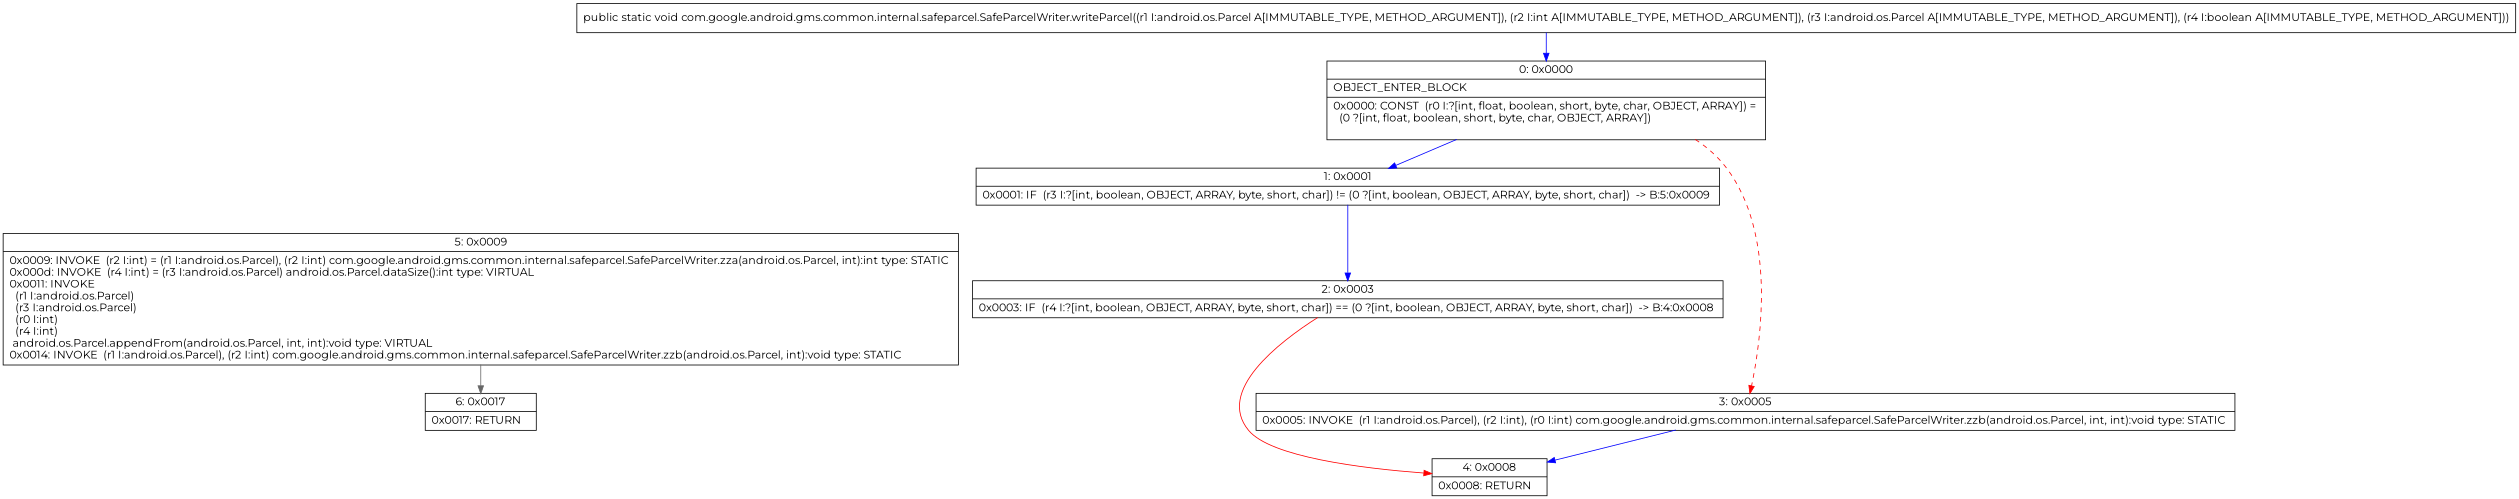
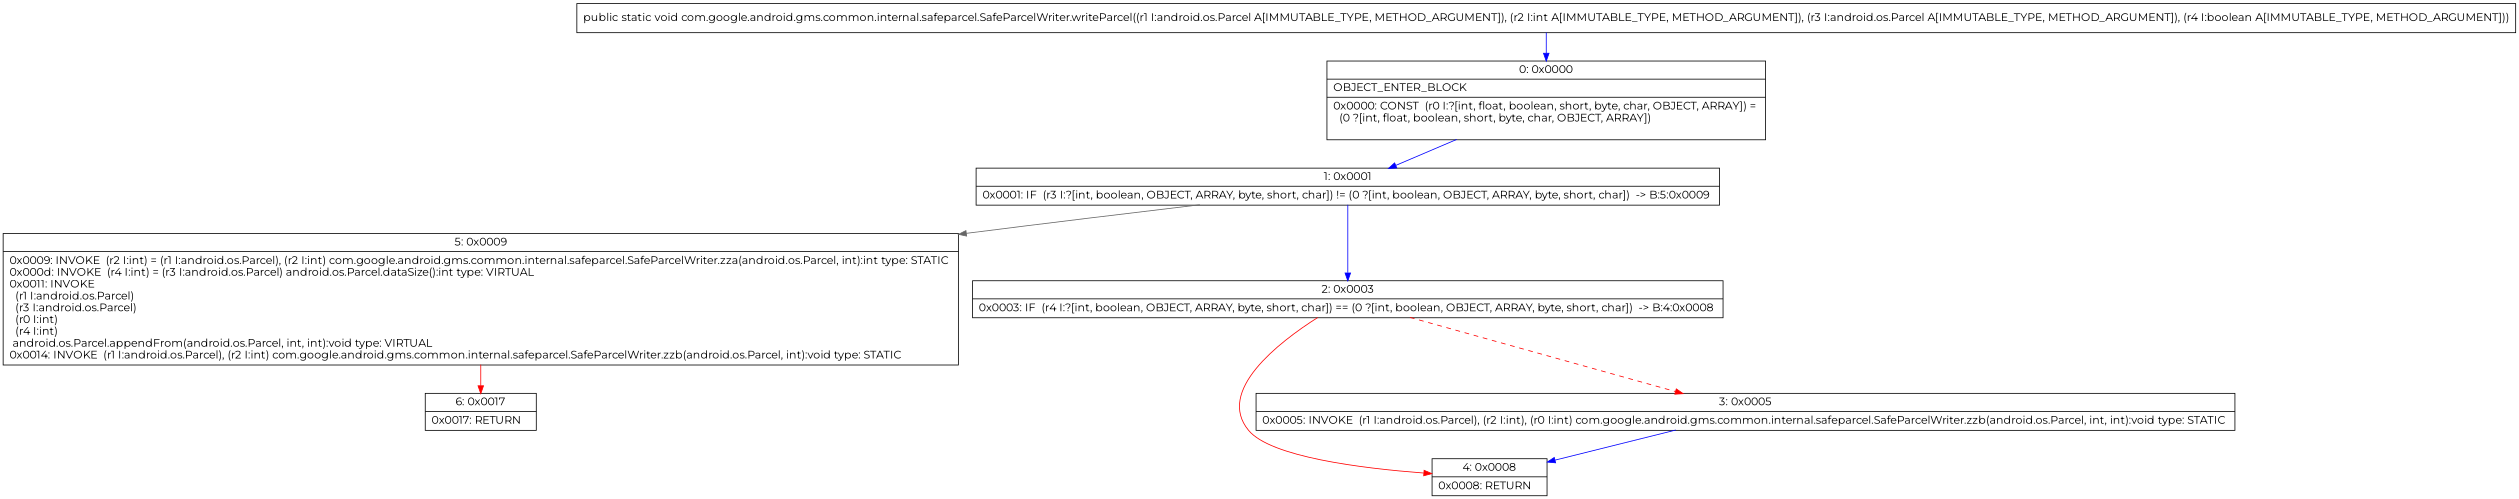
none -> (1083, 219)
(1759, 253) -> (1543, 354)
(481, 375) -> (481, 375)
